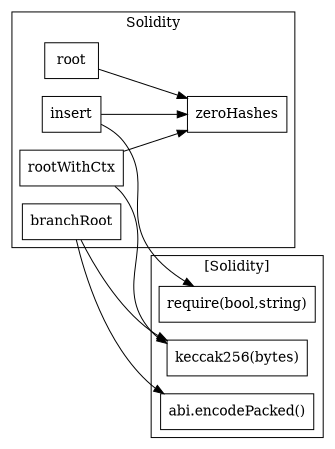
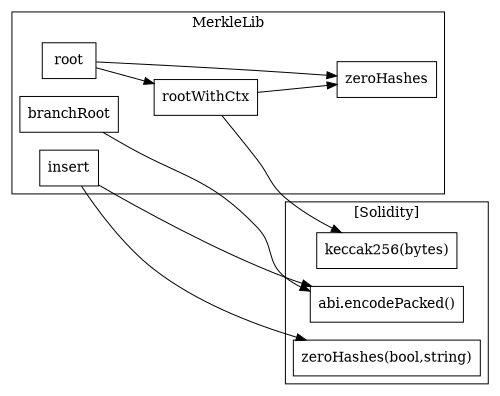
(153, 23) -> (228, 23)
none -> (120, 74)
(139, 114) -> (198, 239)
(113, 293) -> none
(237, 304) -> (387, 358)
